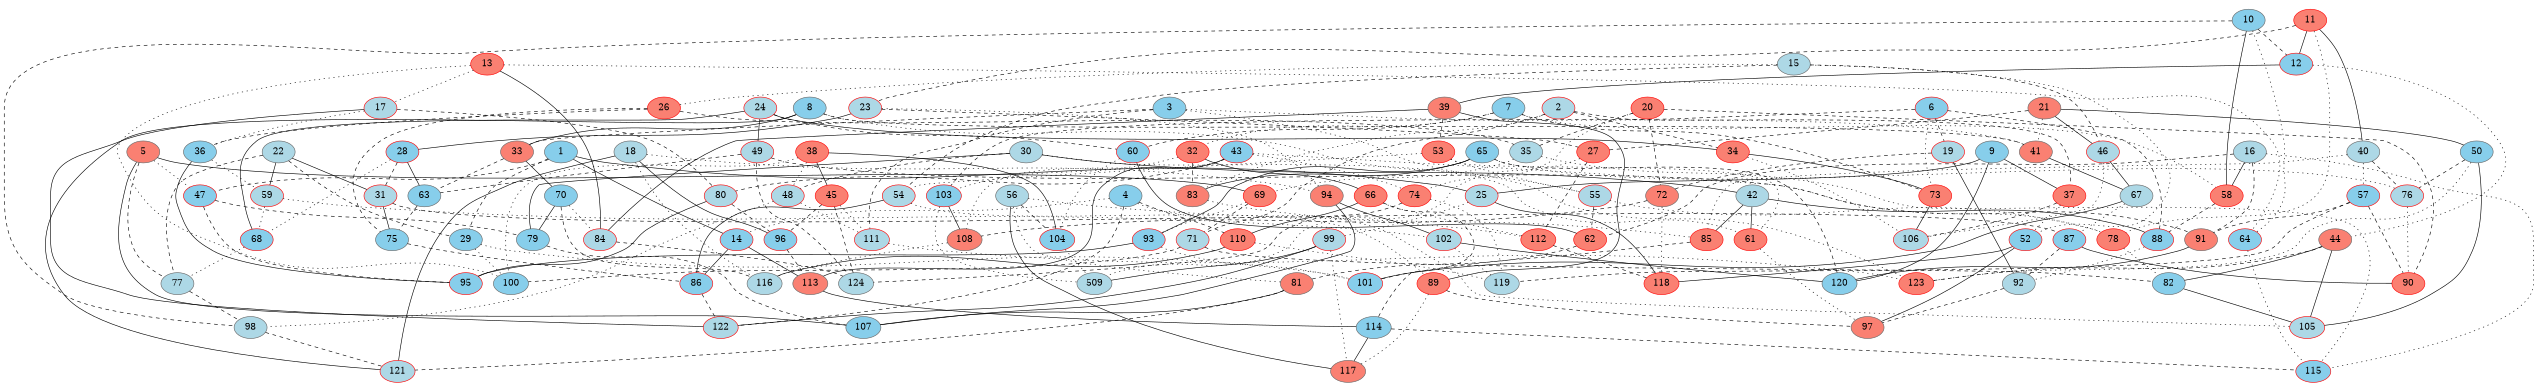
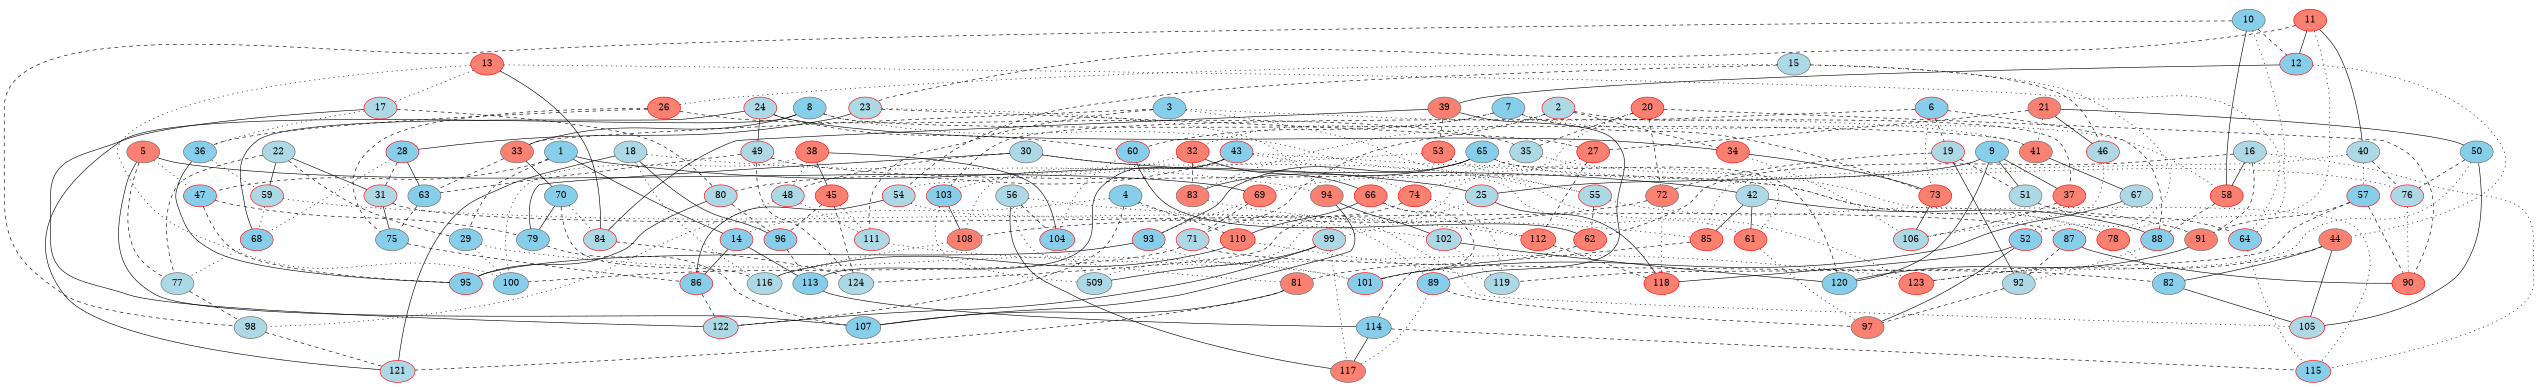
(2120, 174) -> none
none -> (2025, 196)
(810, 284) -> (810, 284)
(1433, 284) -> (1433, 284)
